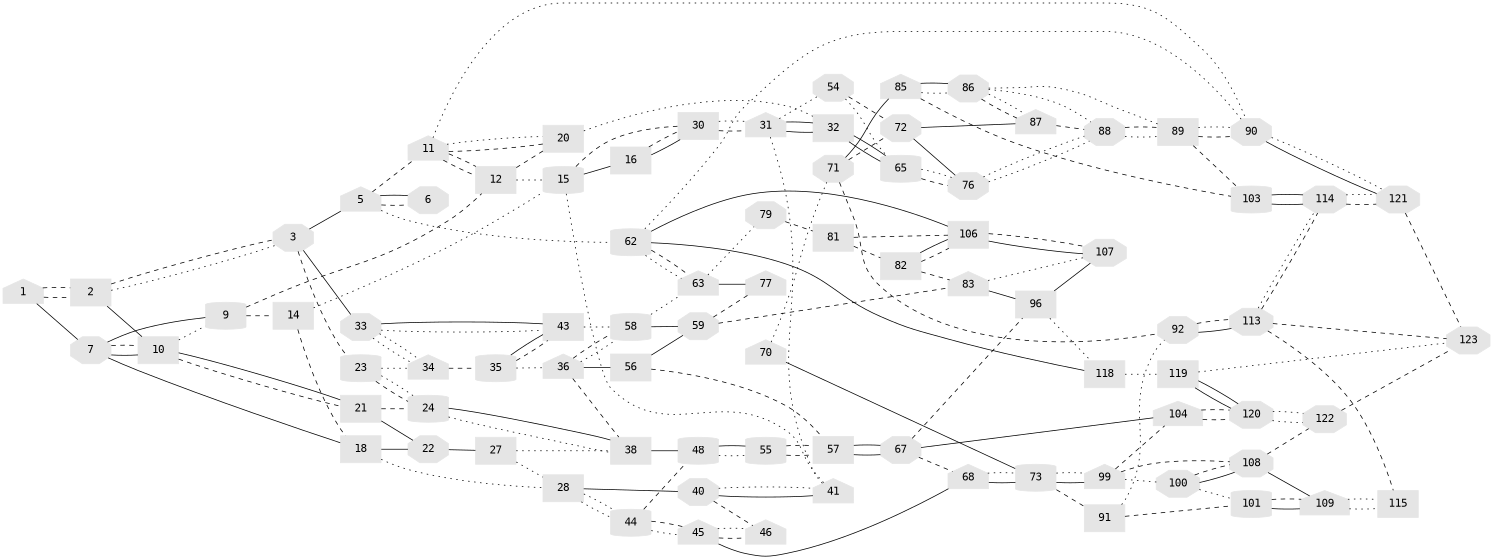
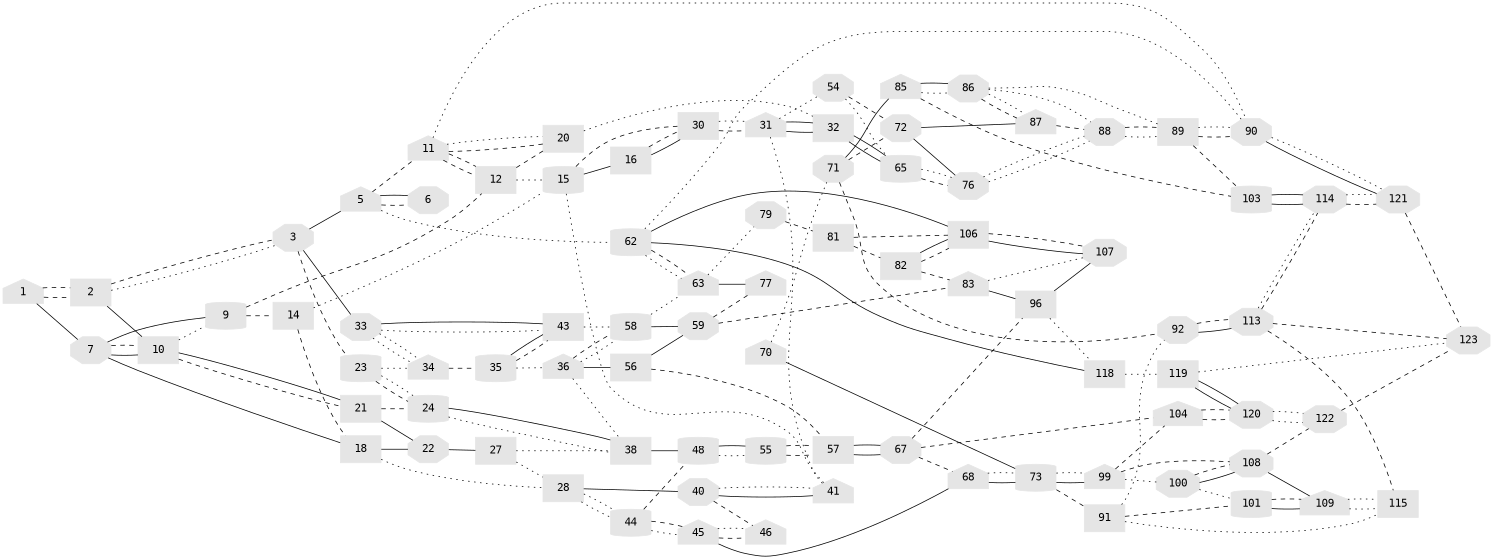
(596, 408) -> (596, 408)
(1037, 433) -> (1037, 433)
none -> (1252, 532)
